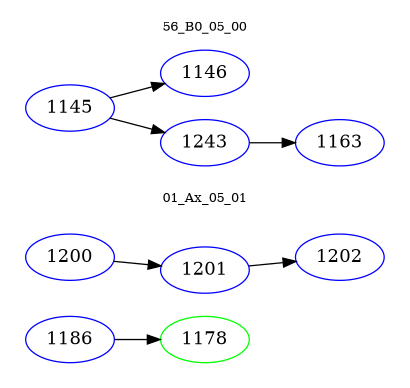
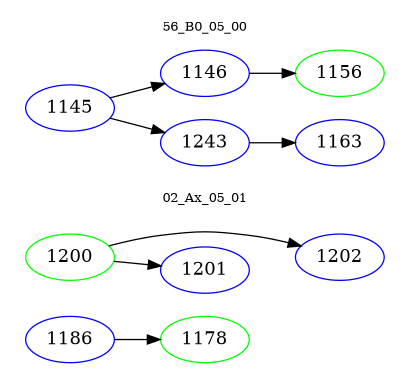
none -> (340, 73)
(205, 199) -> (205, 199)
(70, 257) -> (70, 257)
(266, 264) -> (198, 232)
